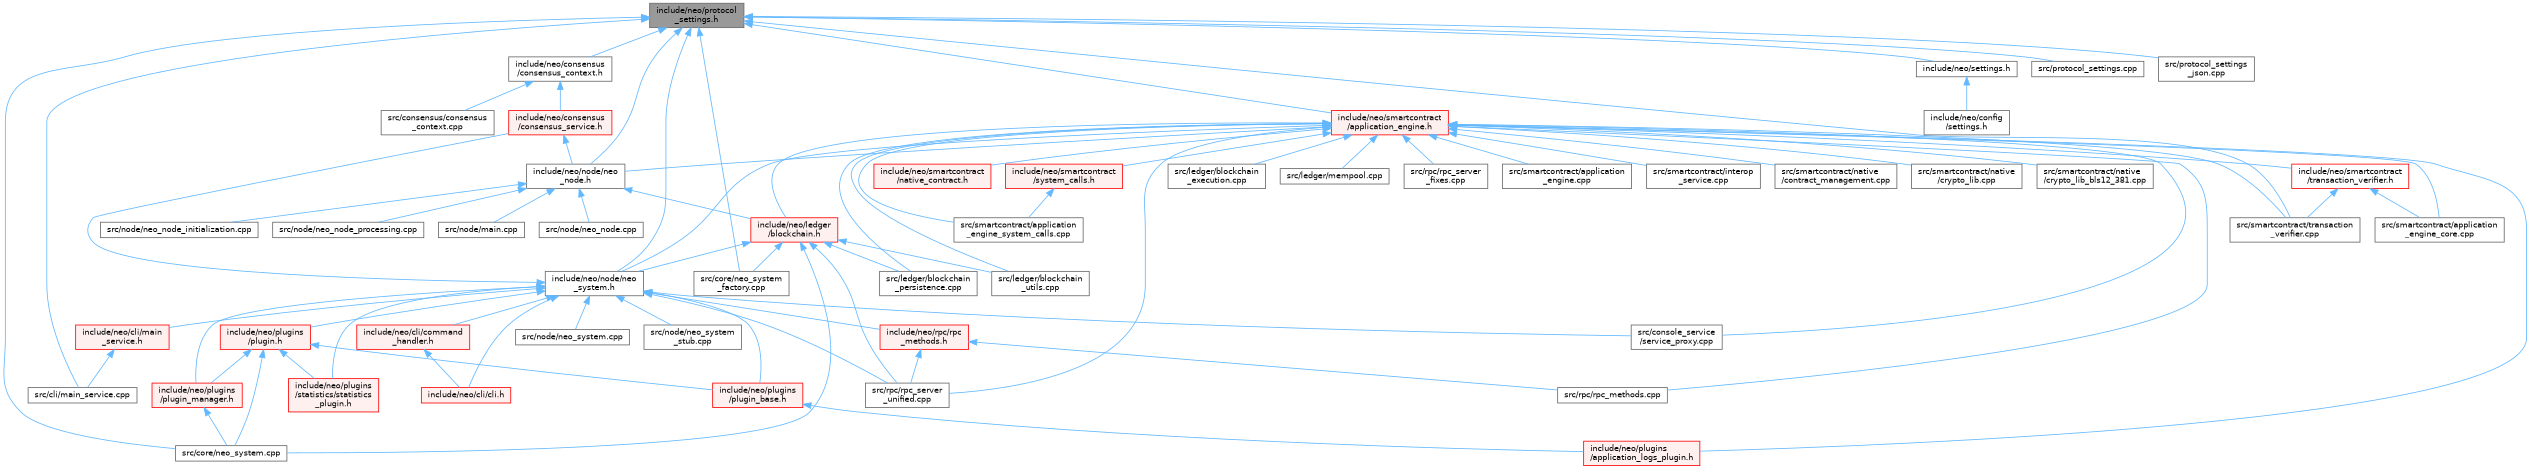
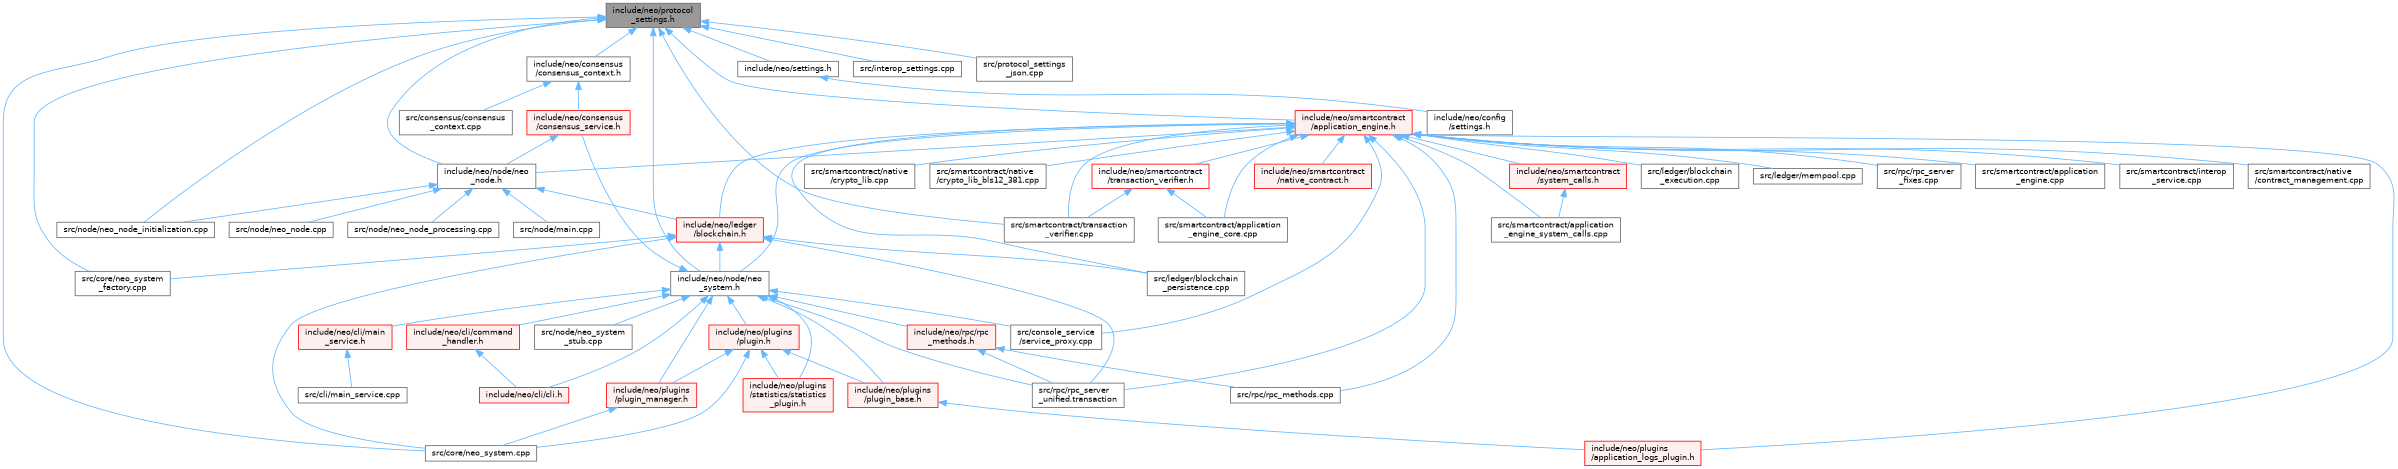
(202, 64) -> (355, 84)
(2088, 69) -> (908, 69)
(1040, 284) -> none
(572, 337) -> none
(907, 395) -> (1078, 395)
